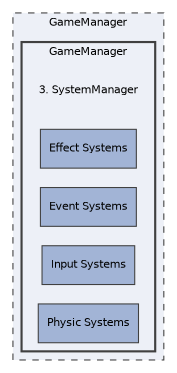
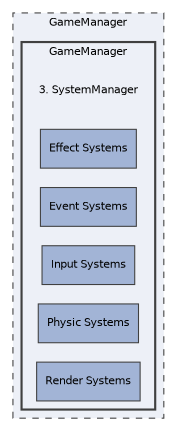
none -> (88, 382)
